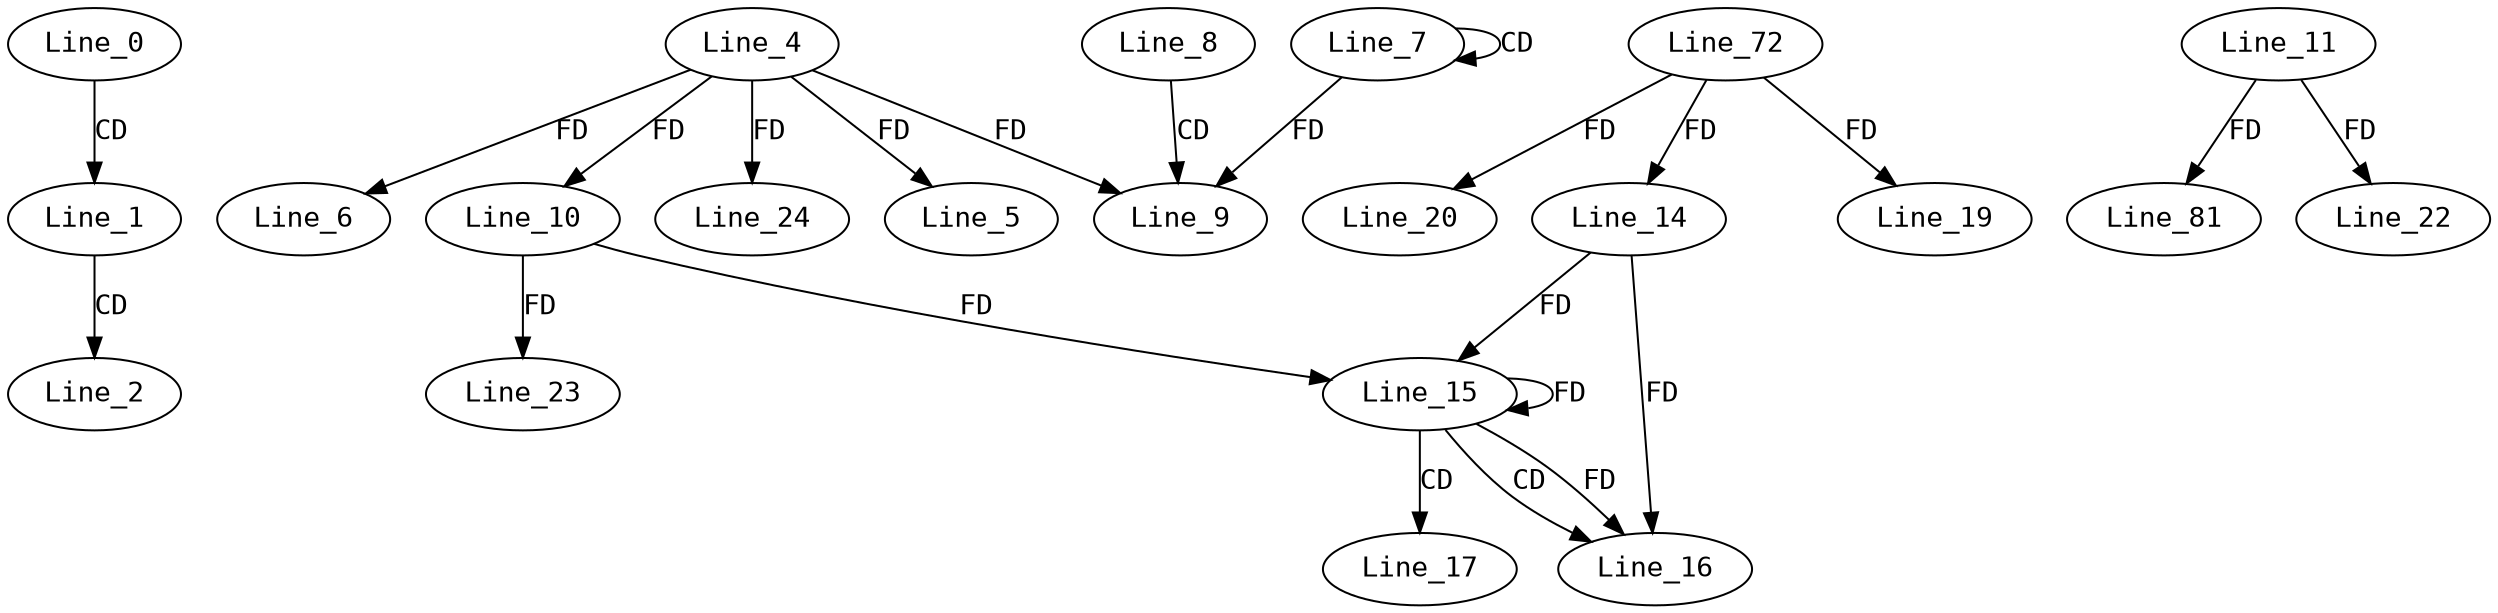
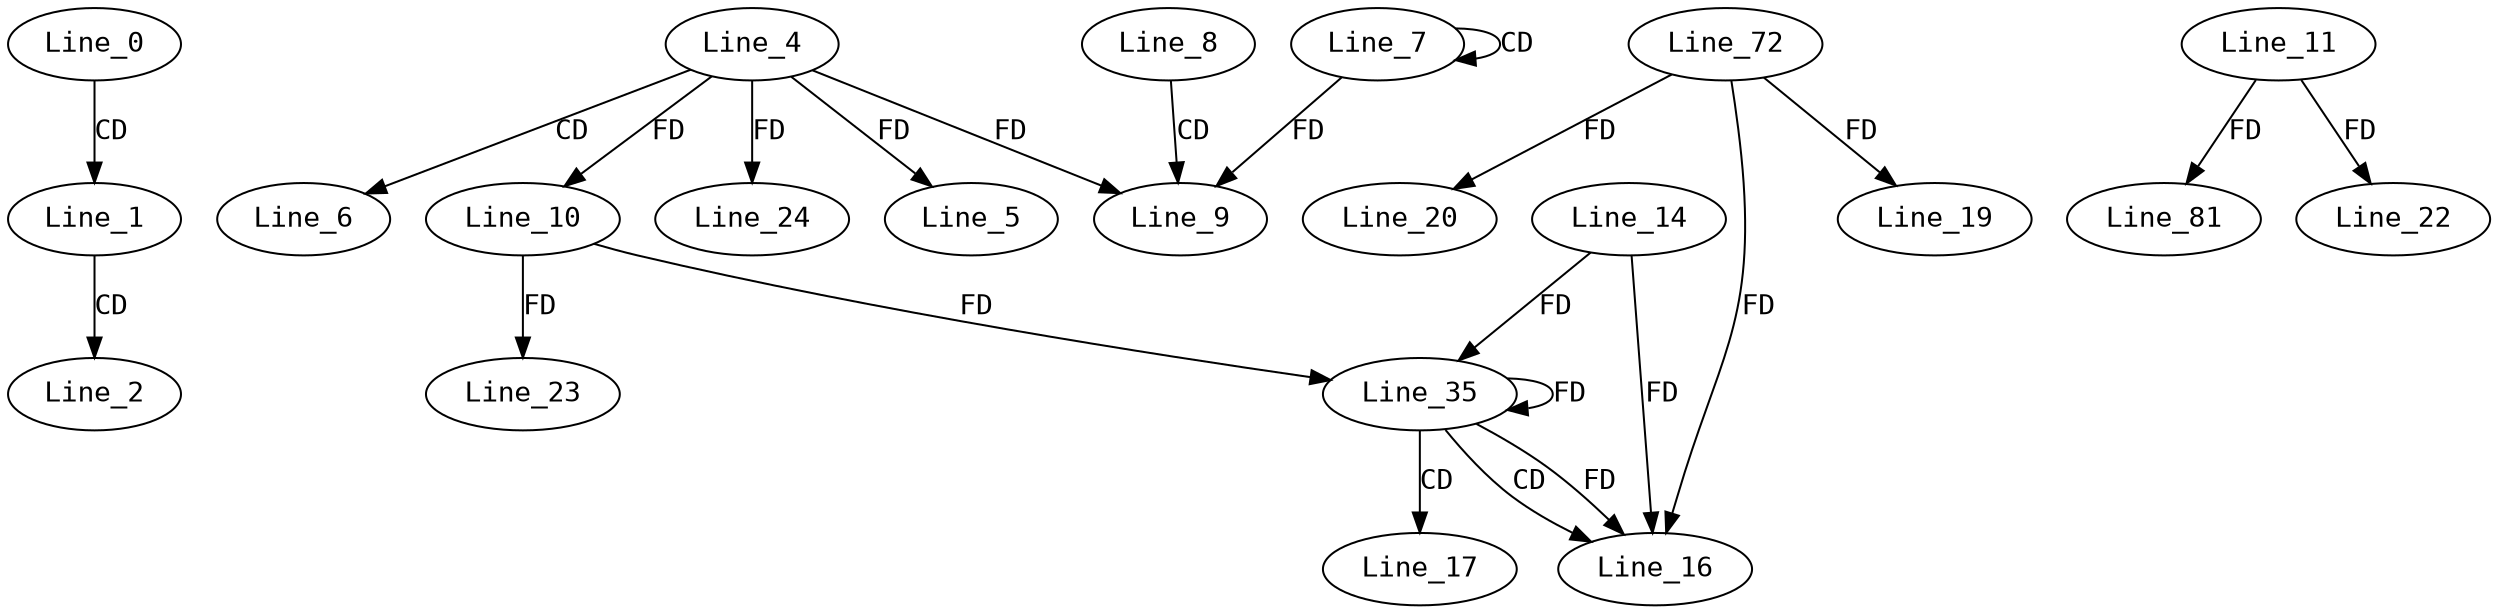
(1682, 123) -> (1738, 301)
(572, 132) -> (572, 132)
(1420, 394) -> (1420, 394)
